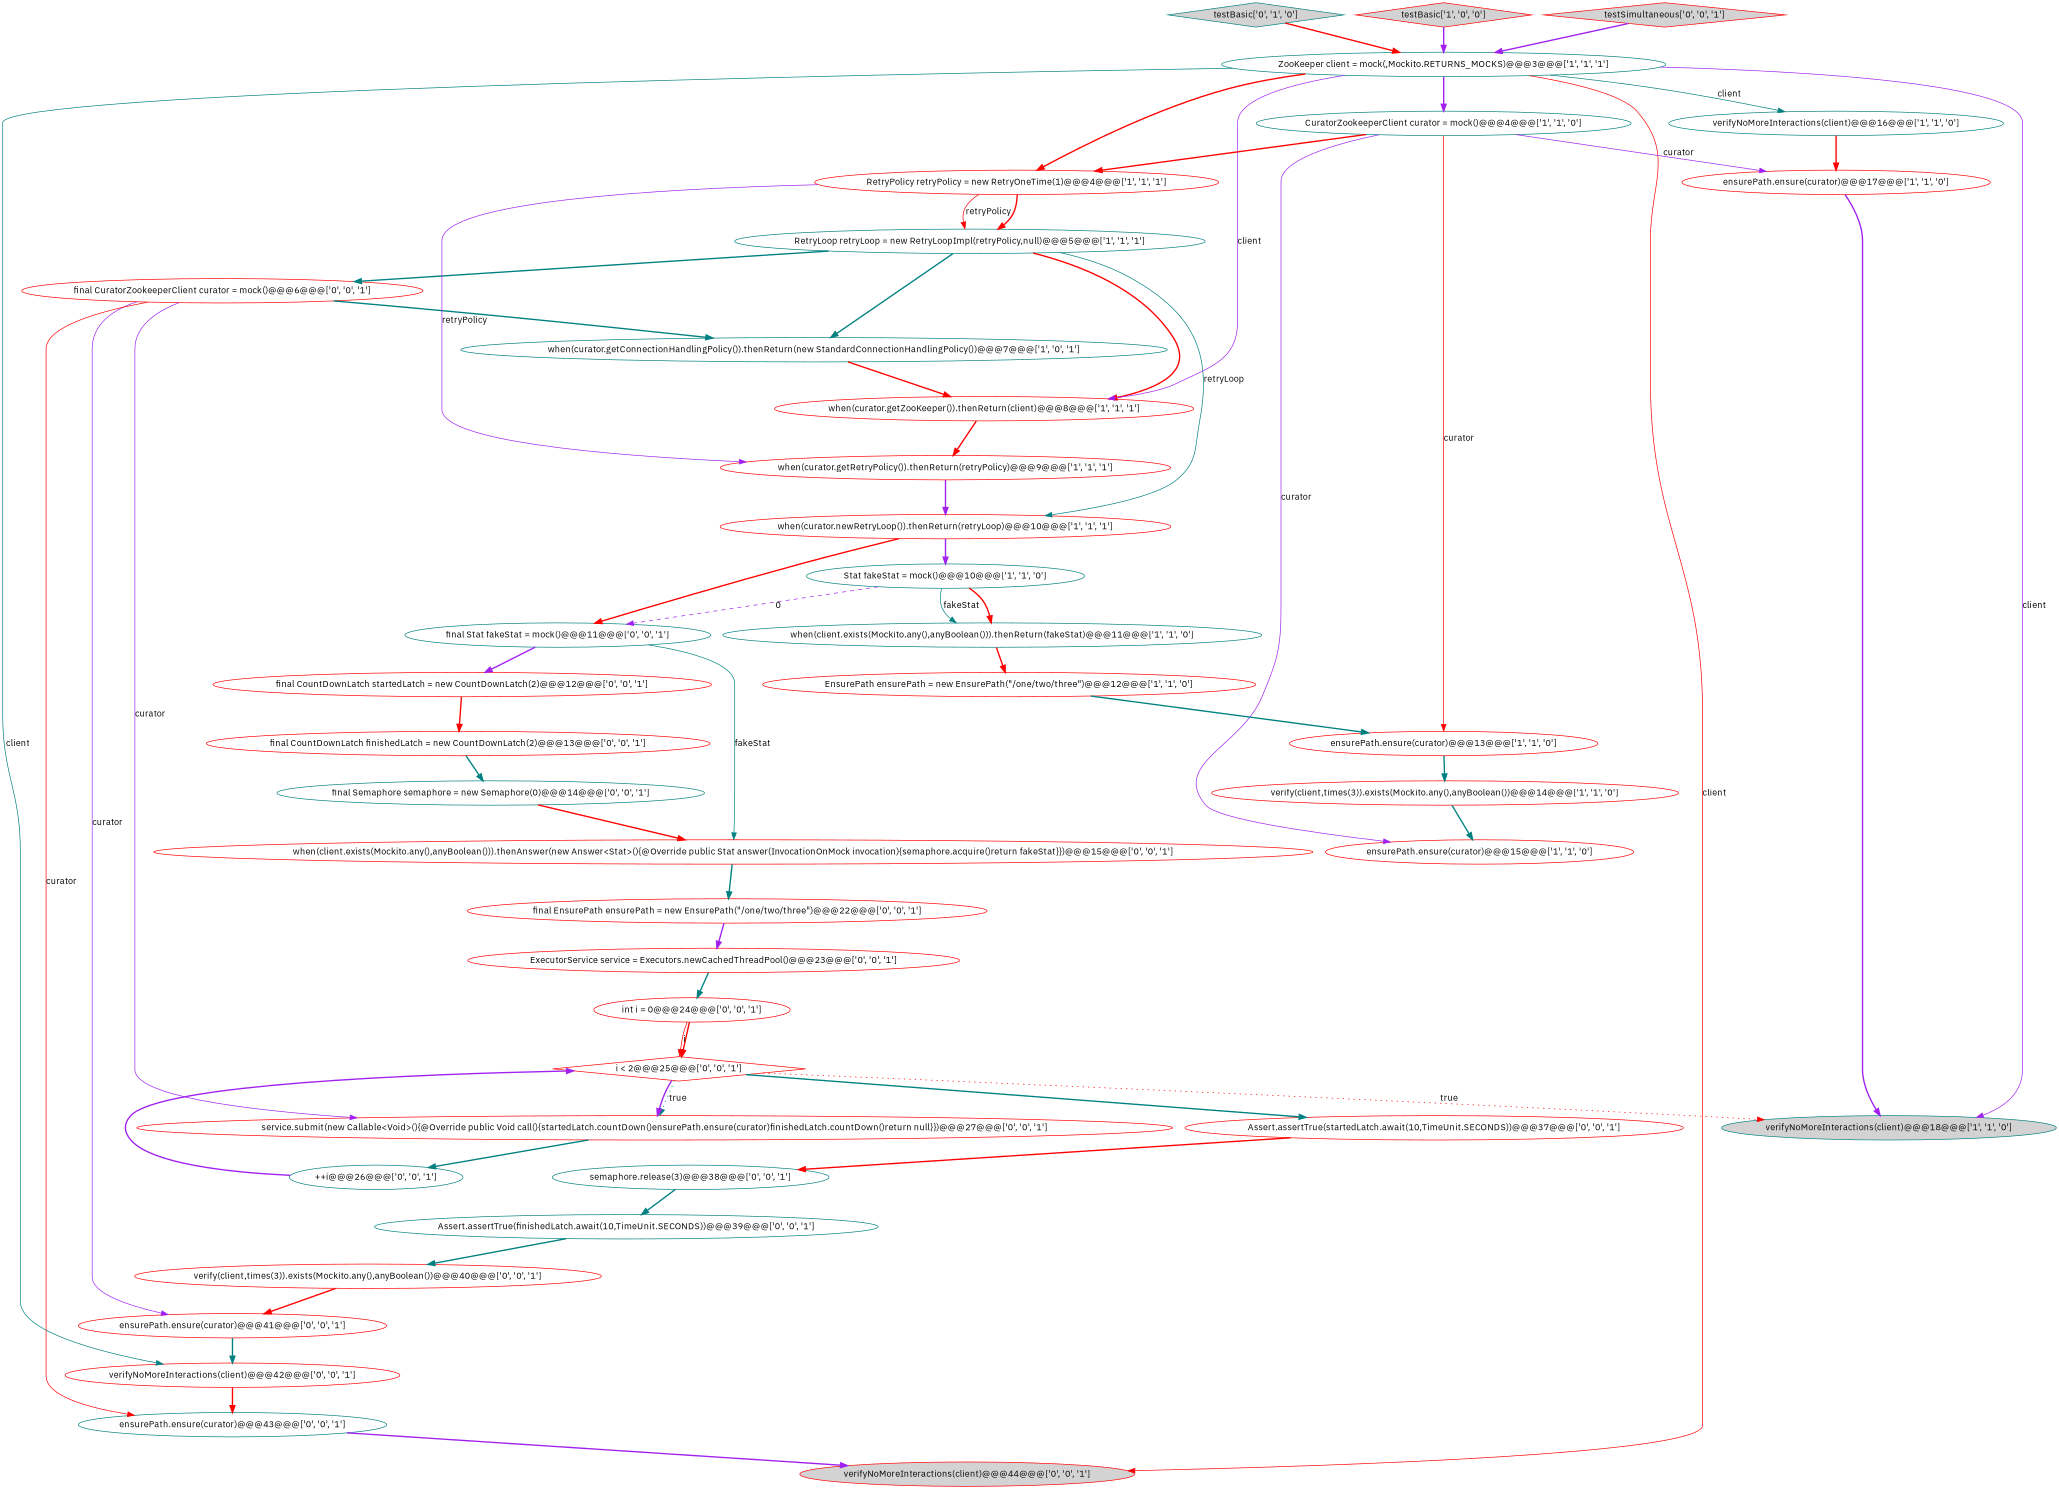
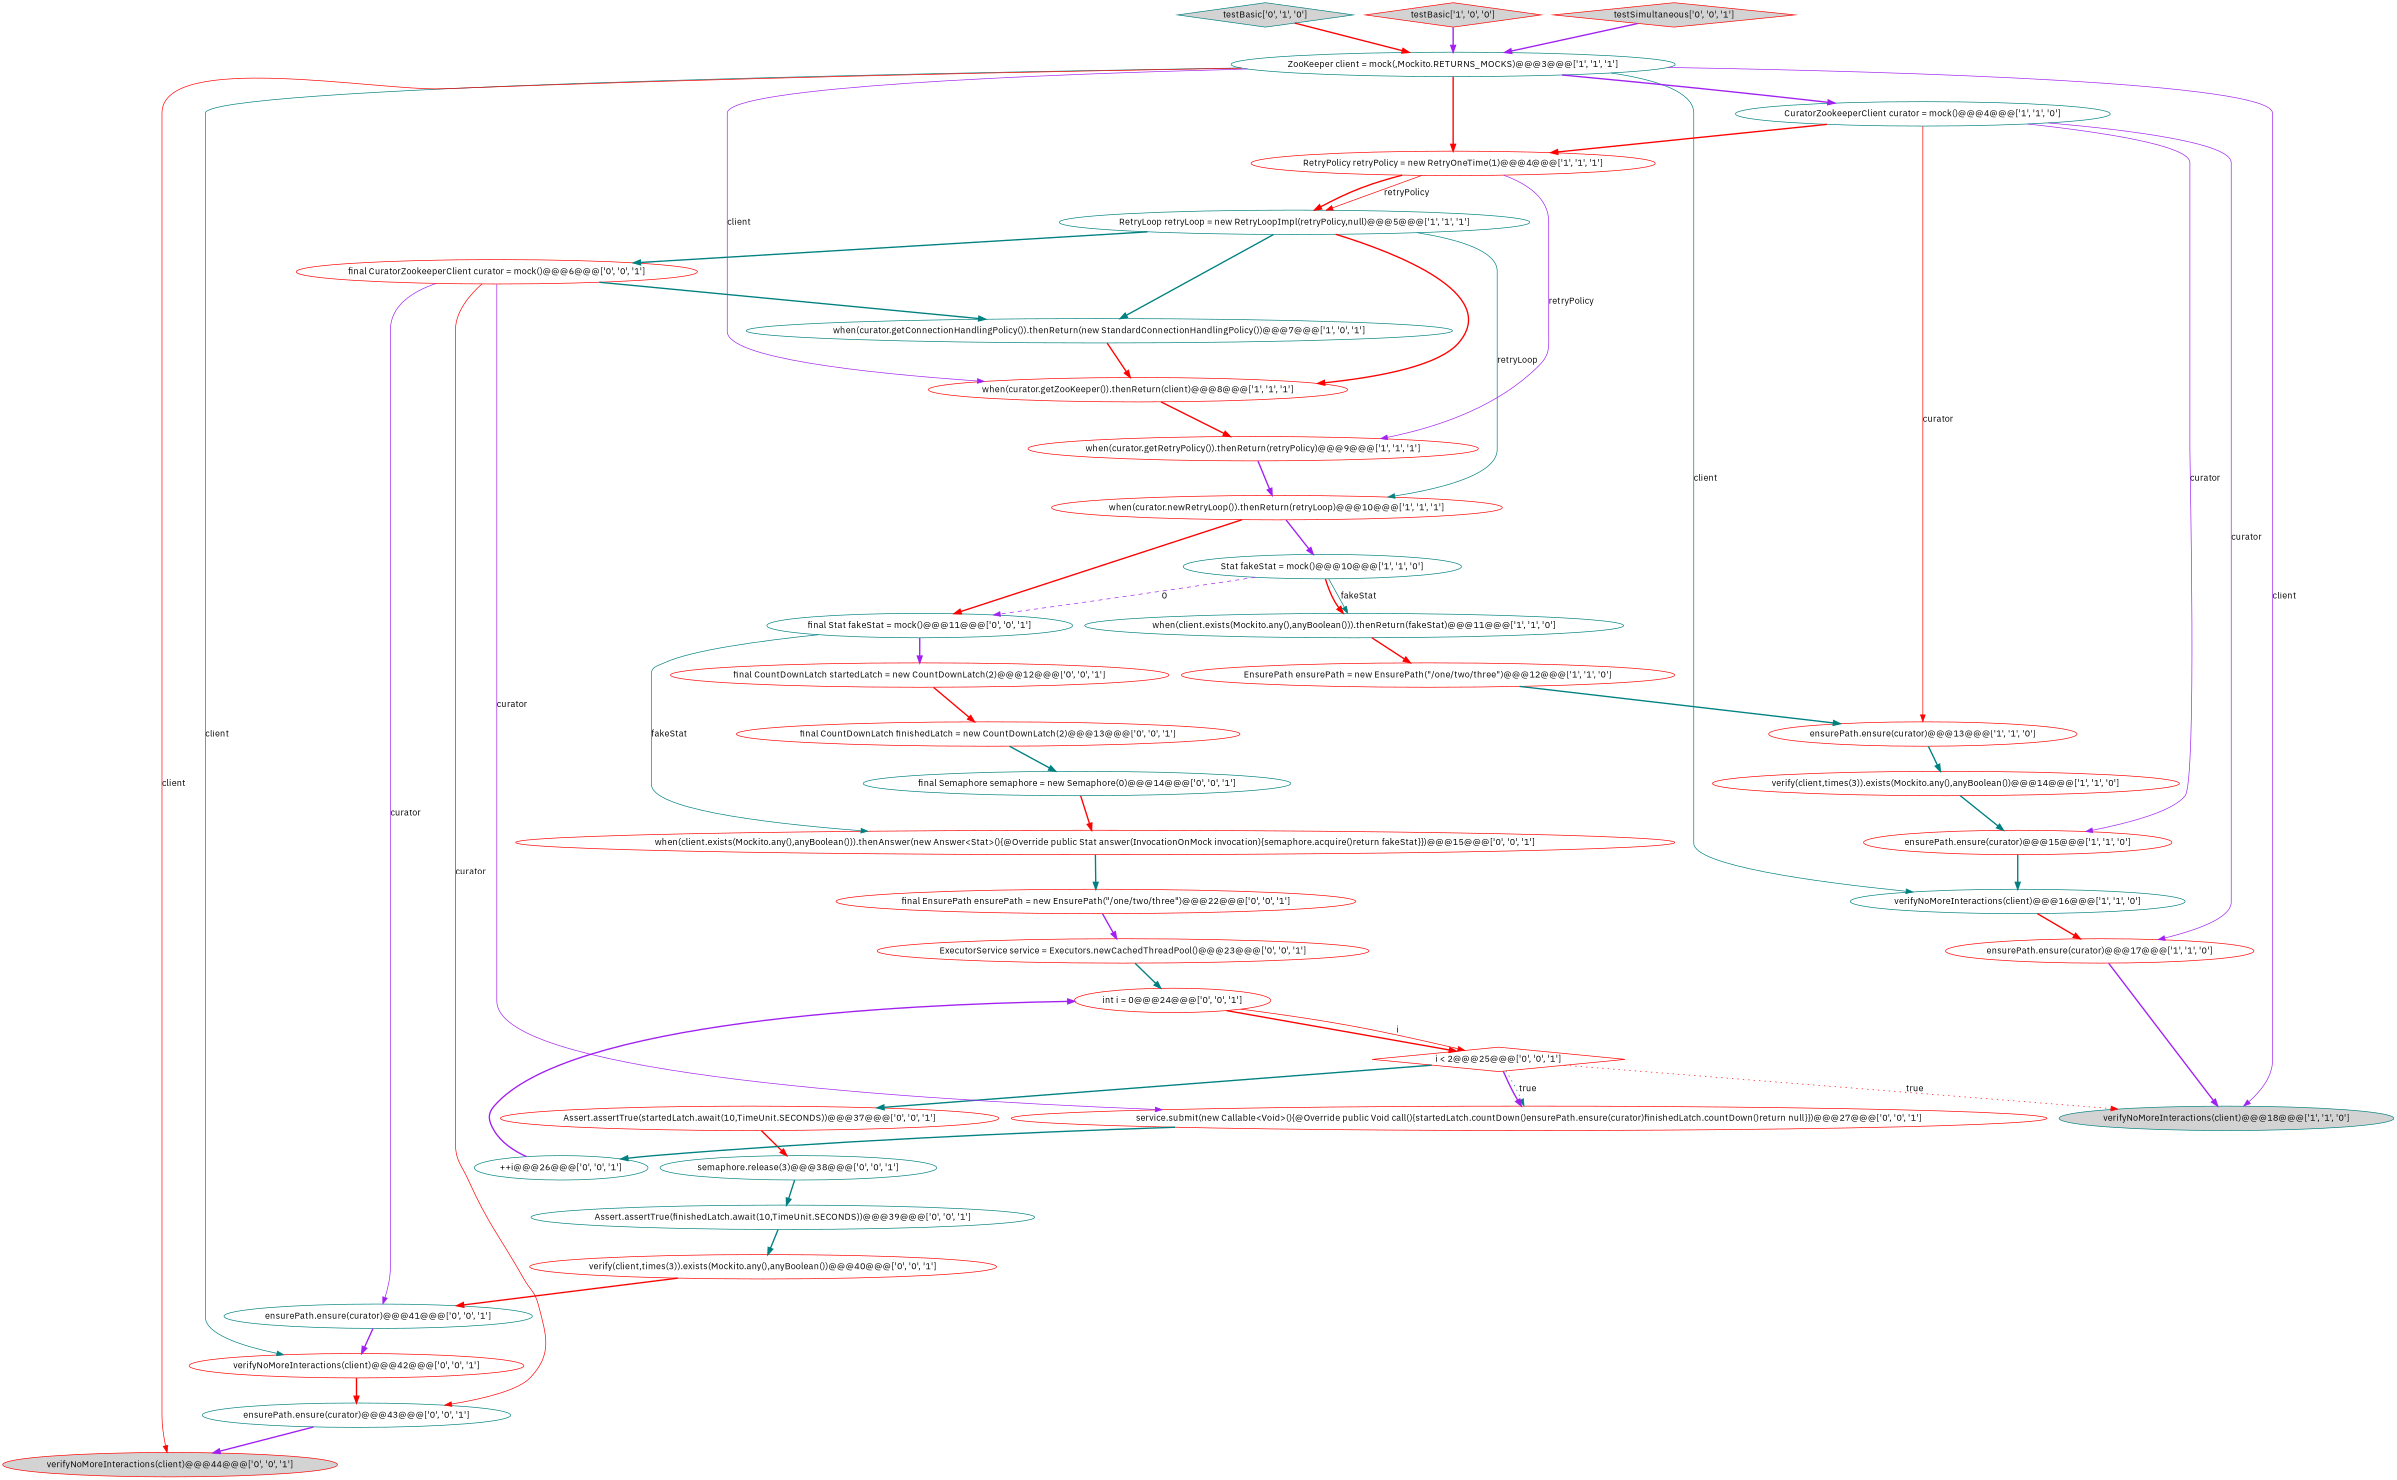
none -> (2018, 869)
(250, 1088) -> (738, 1024)
(232, 1326) -> (378, 1316)
(232, 1347) -> (369, 1338)
